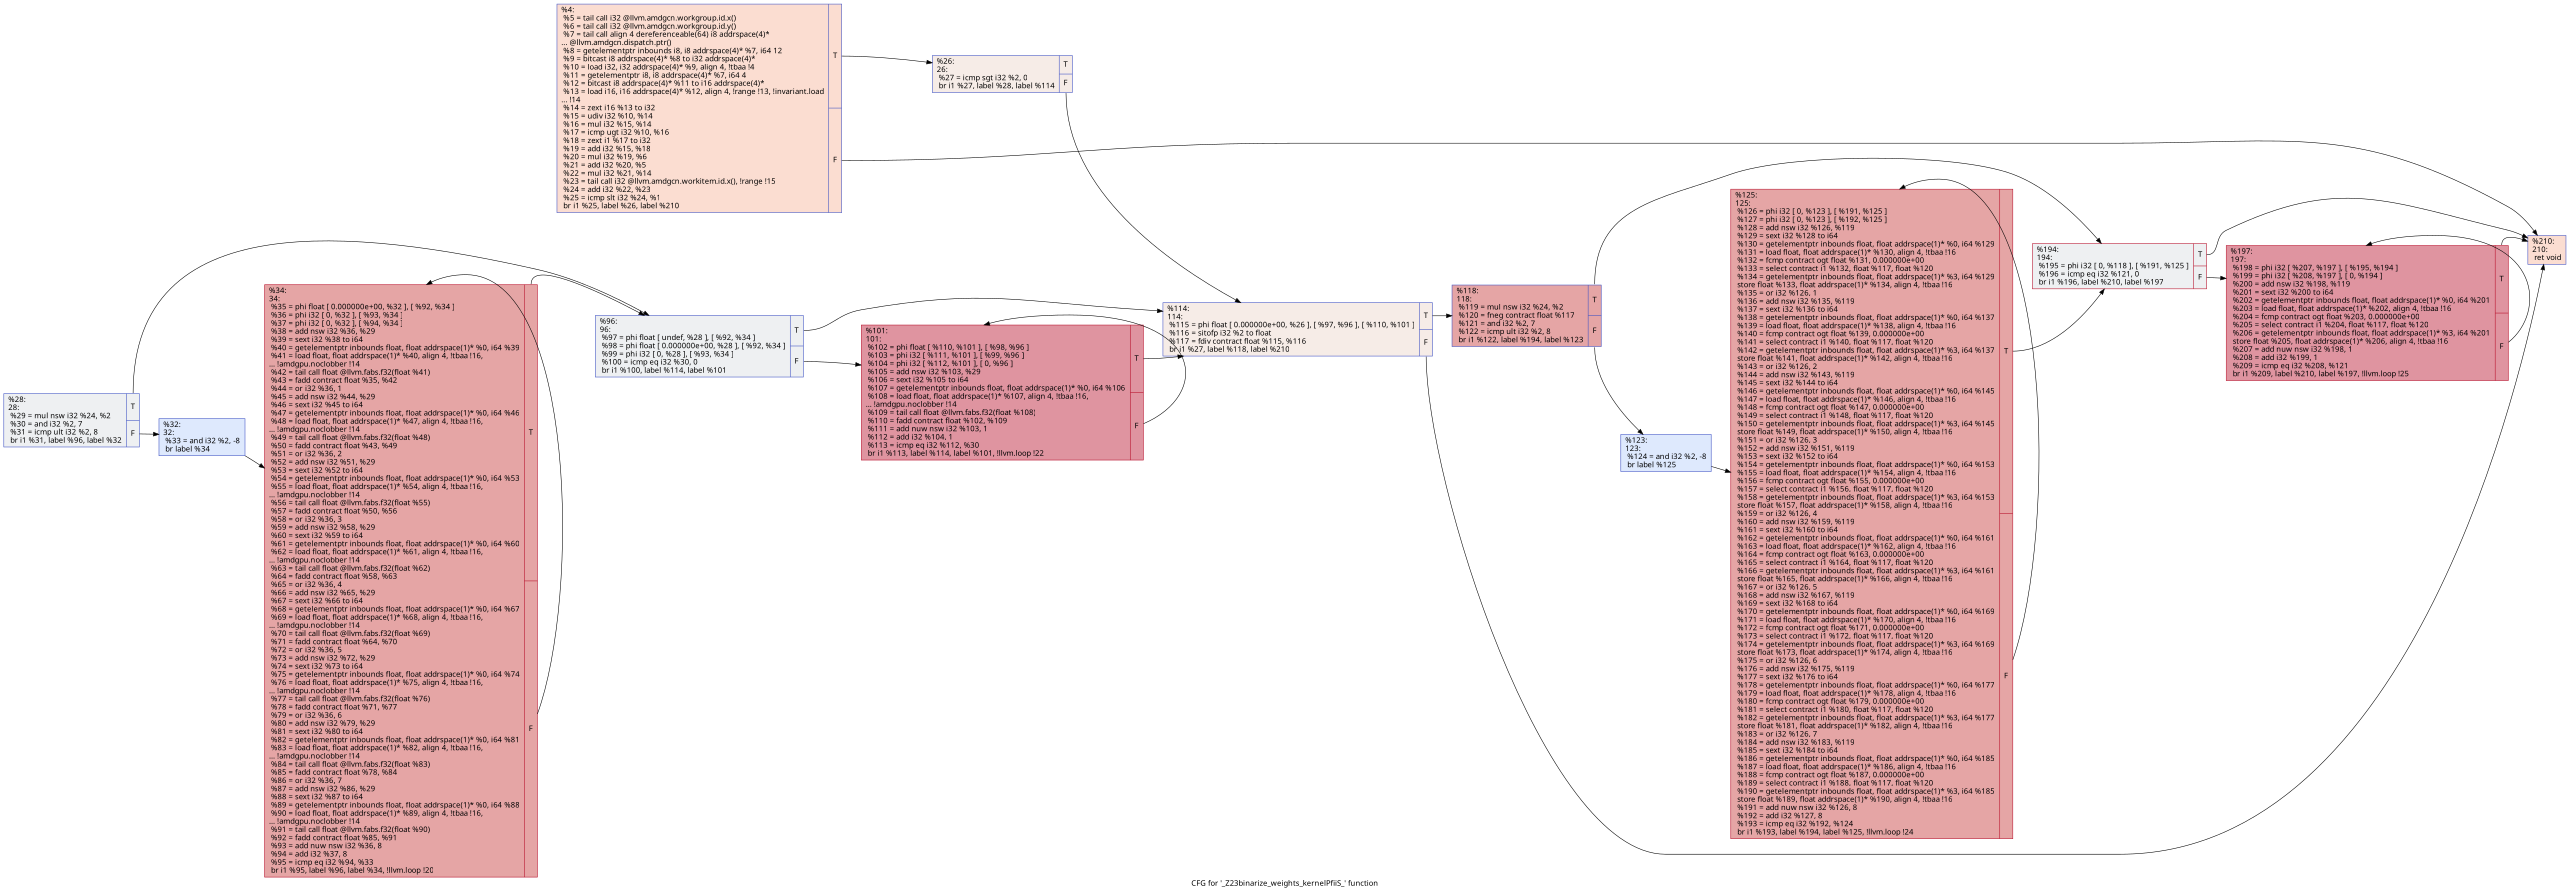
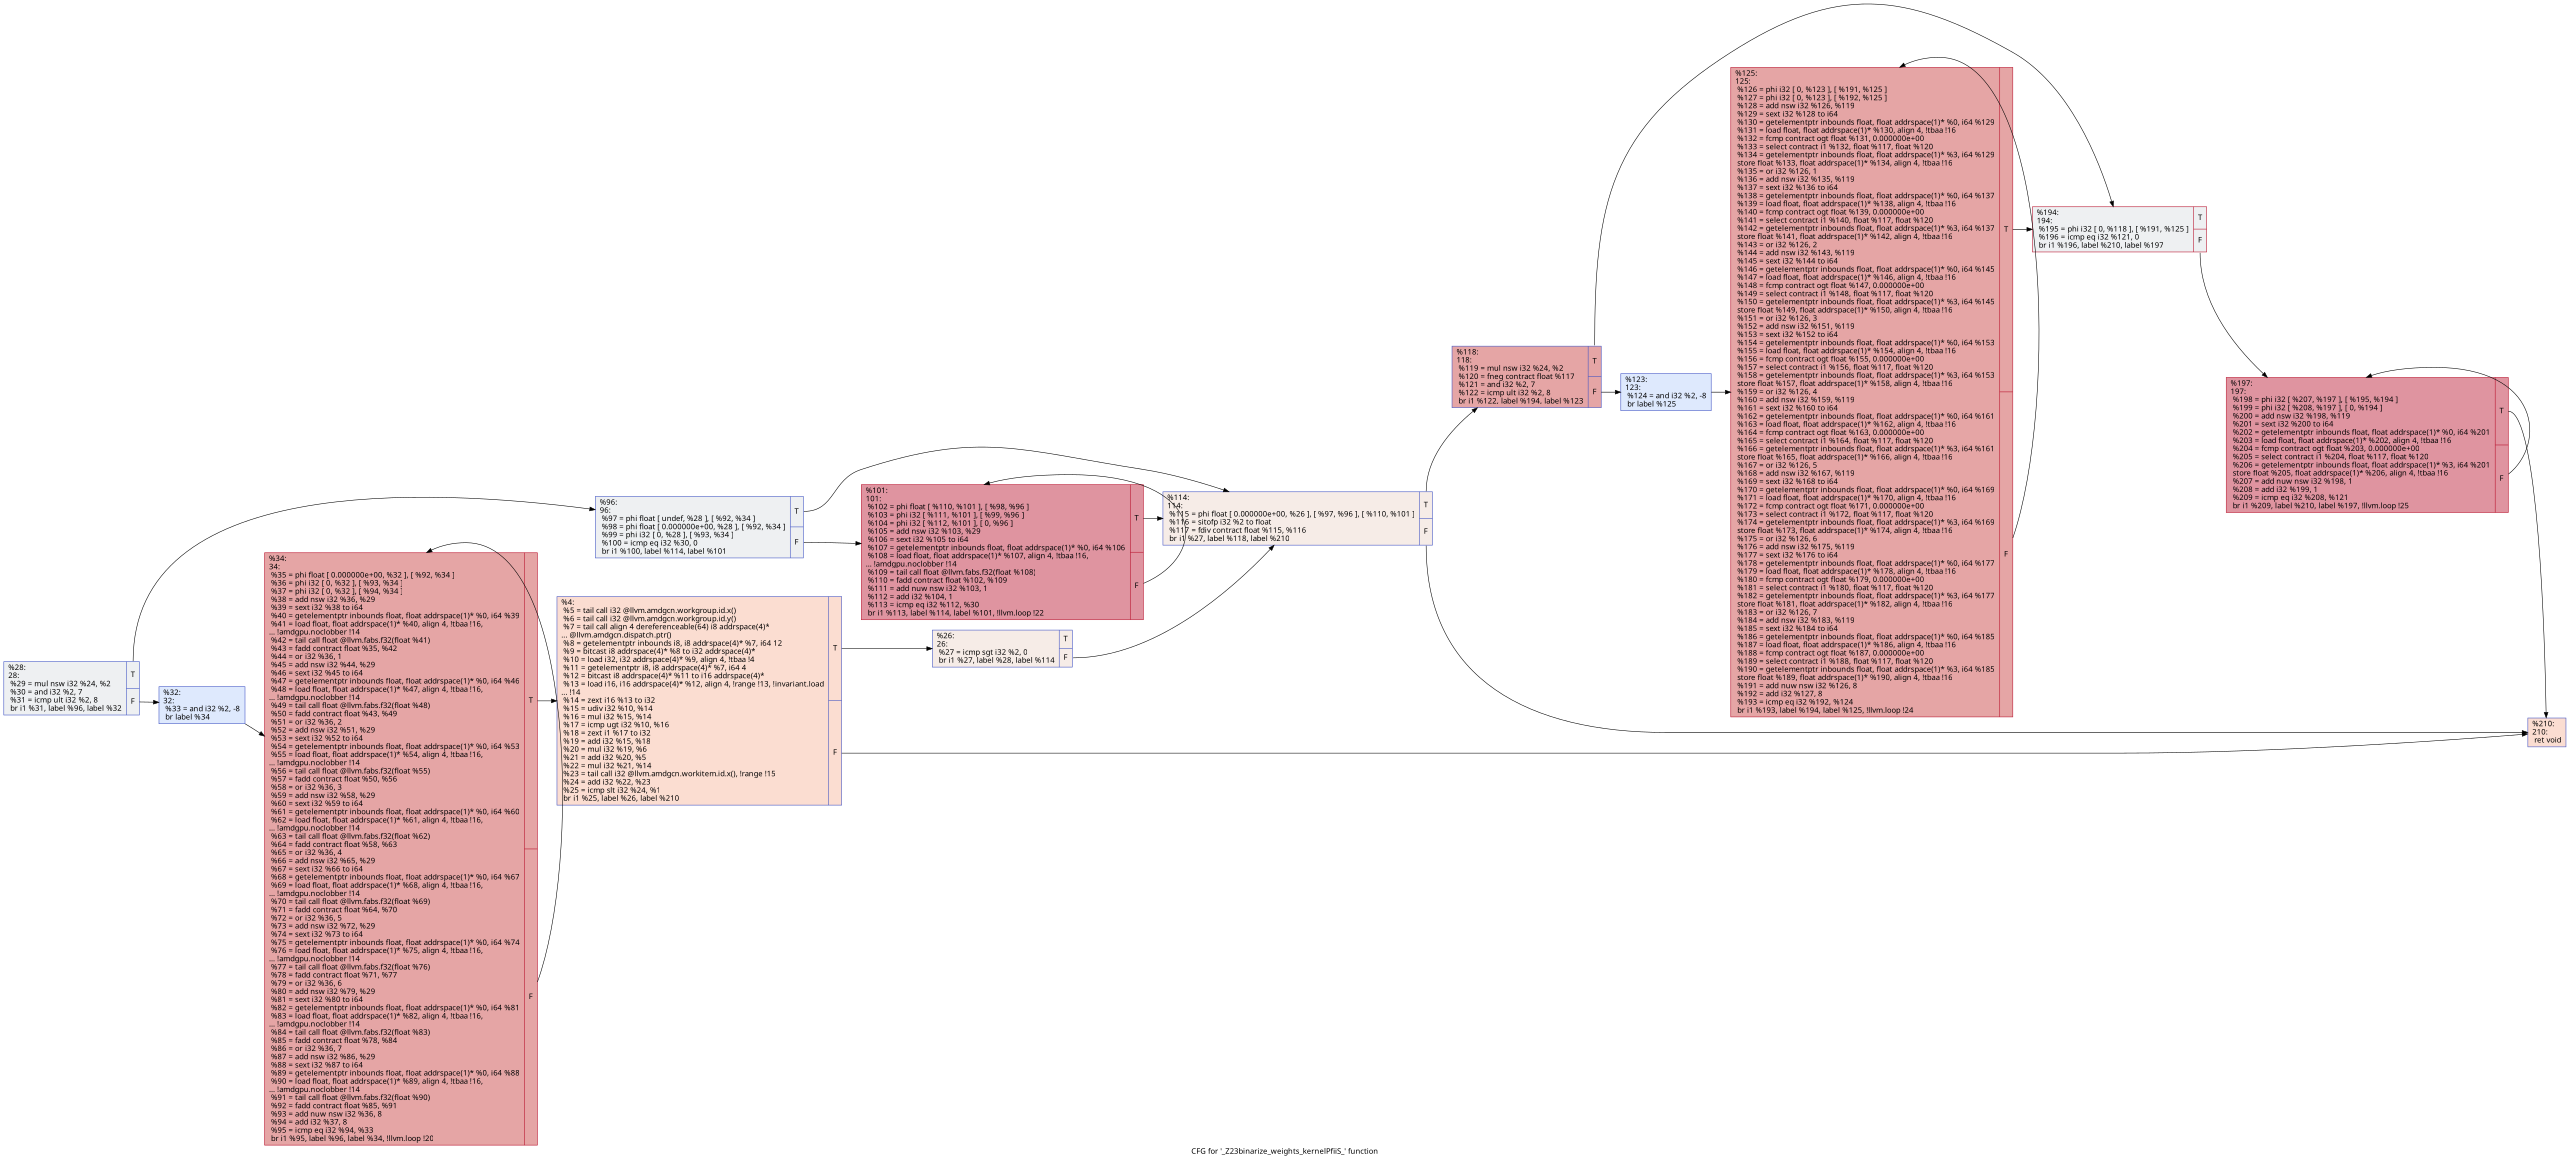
(2357, 199) -> none
(585, 287) -> (544, 701)
